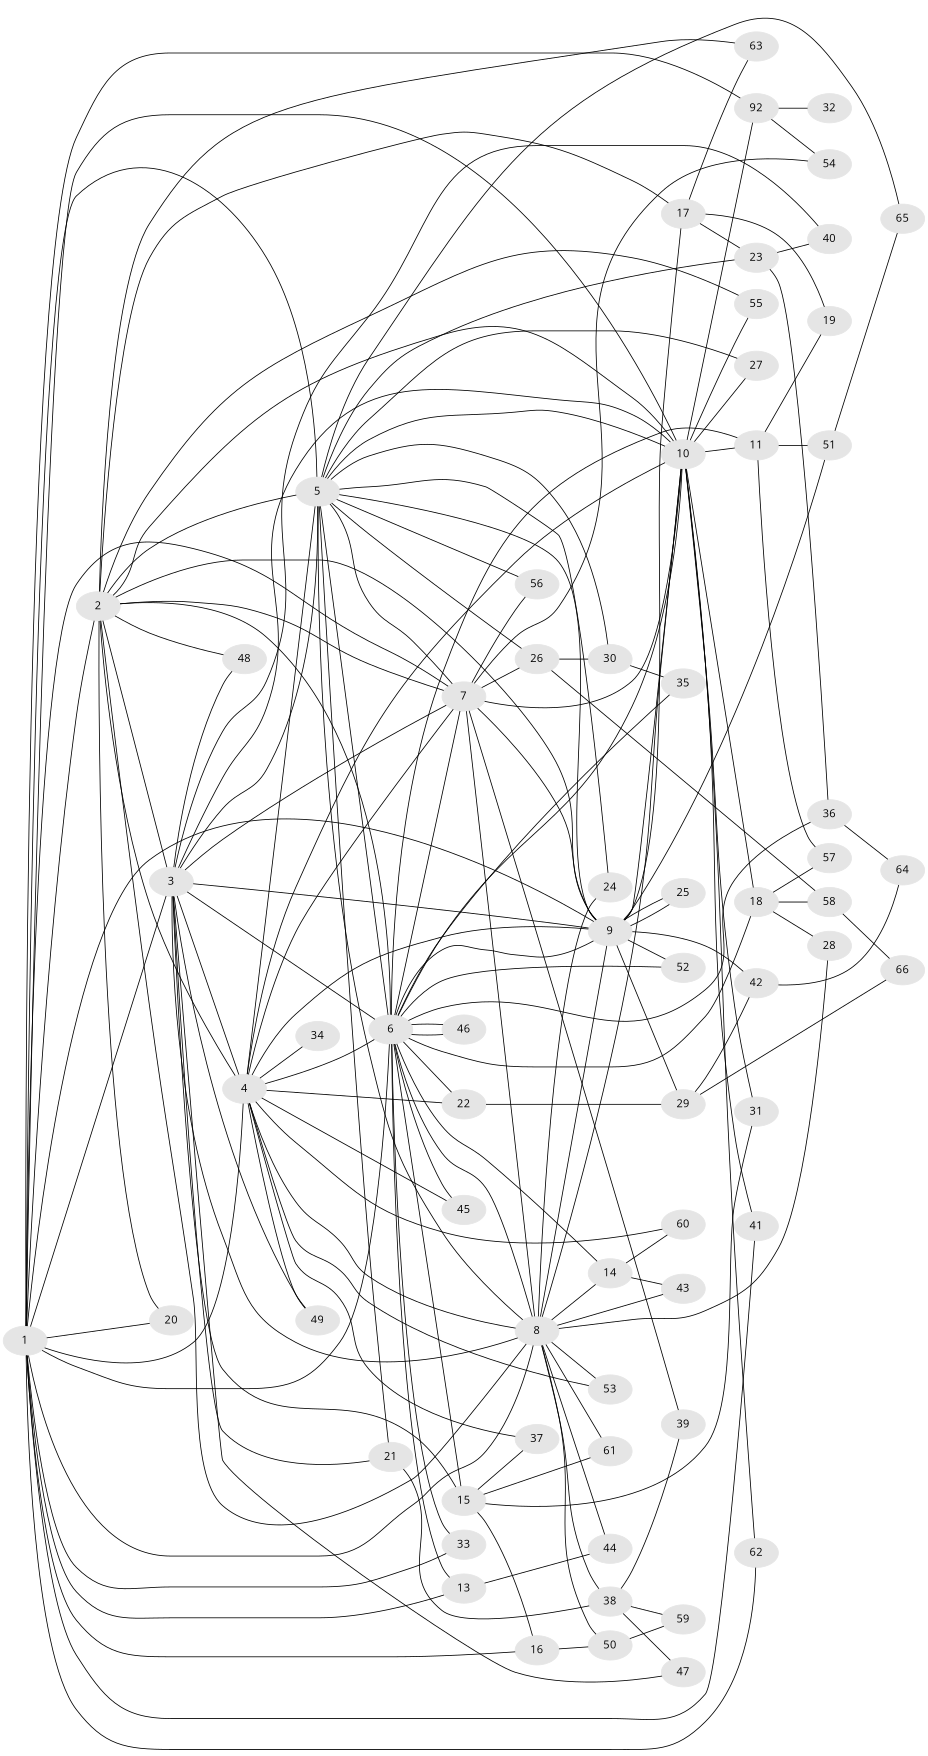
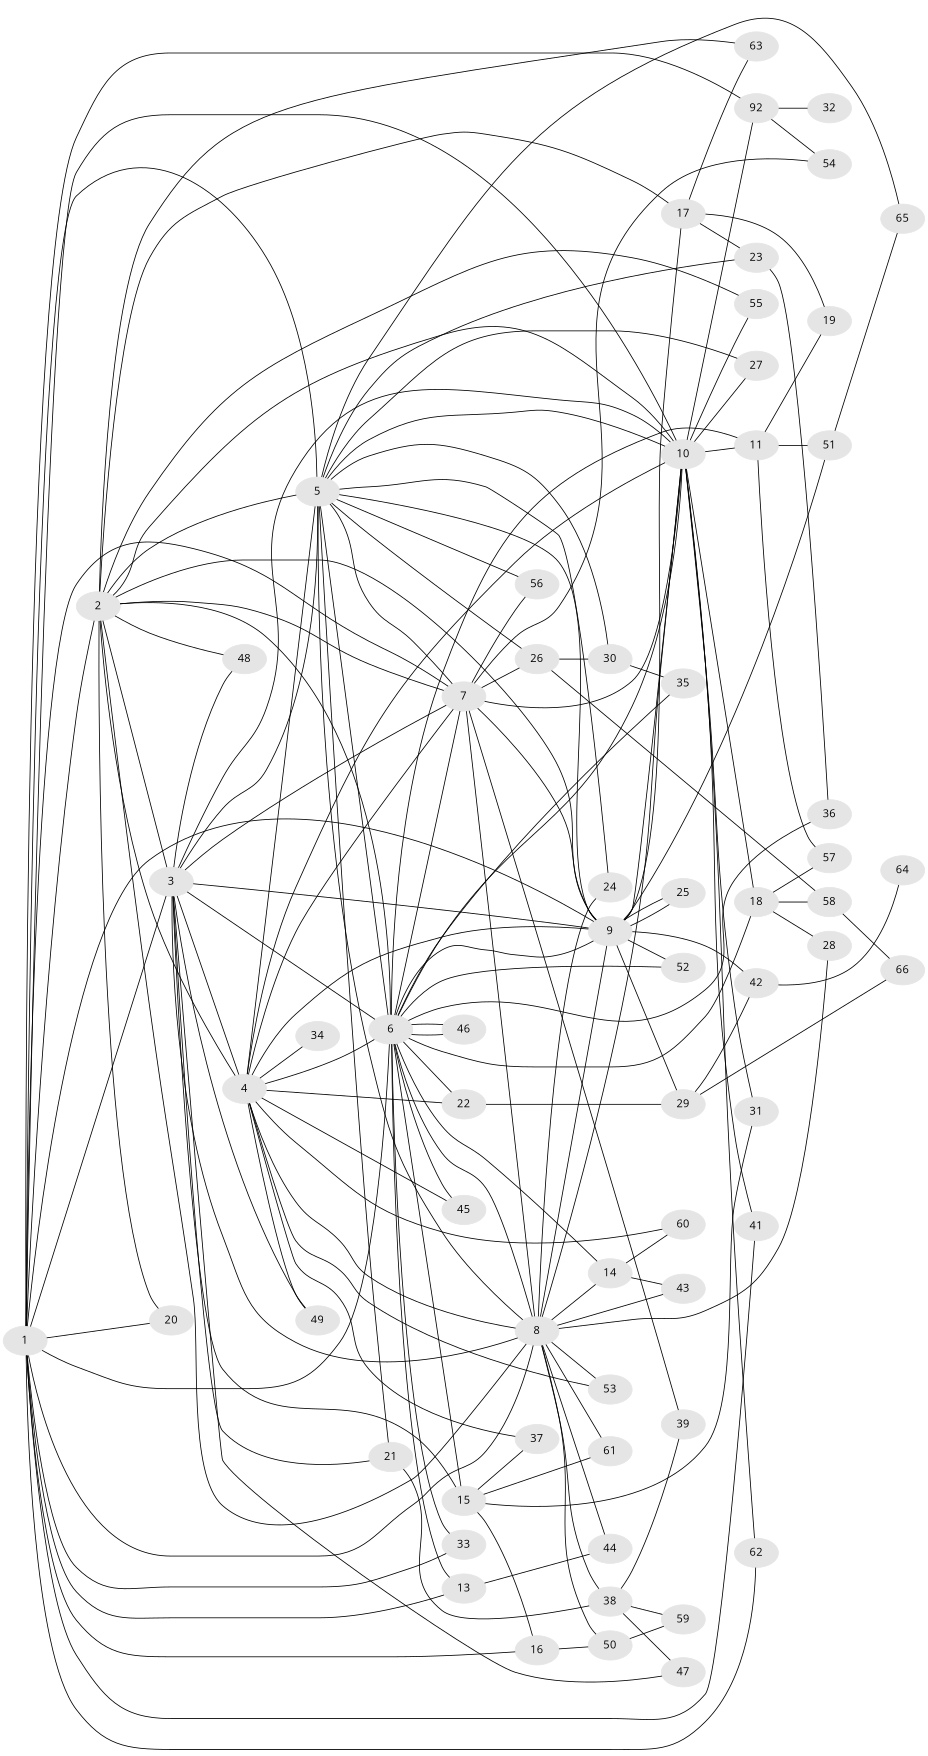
(830, 239) -> none
(866, 842) -> none
(215, 1302) -> none
